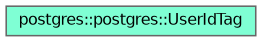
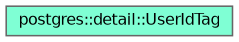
(131, 21) -> (119, 21)
